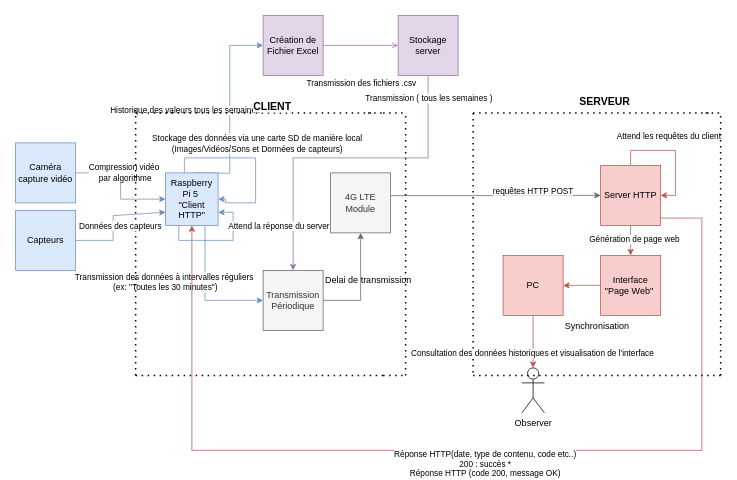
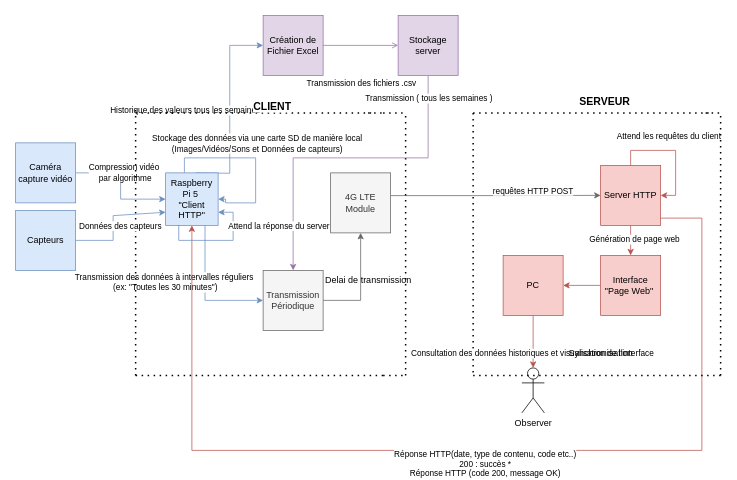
(597, 327) -> (600, 353)
